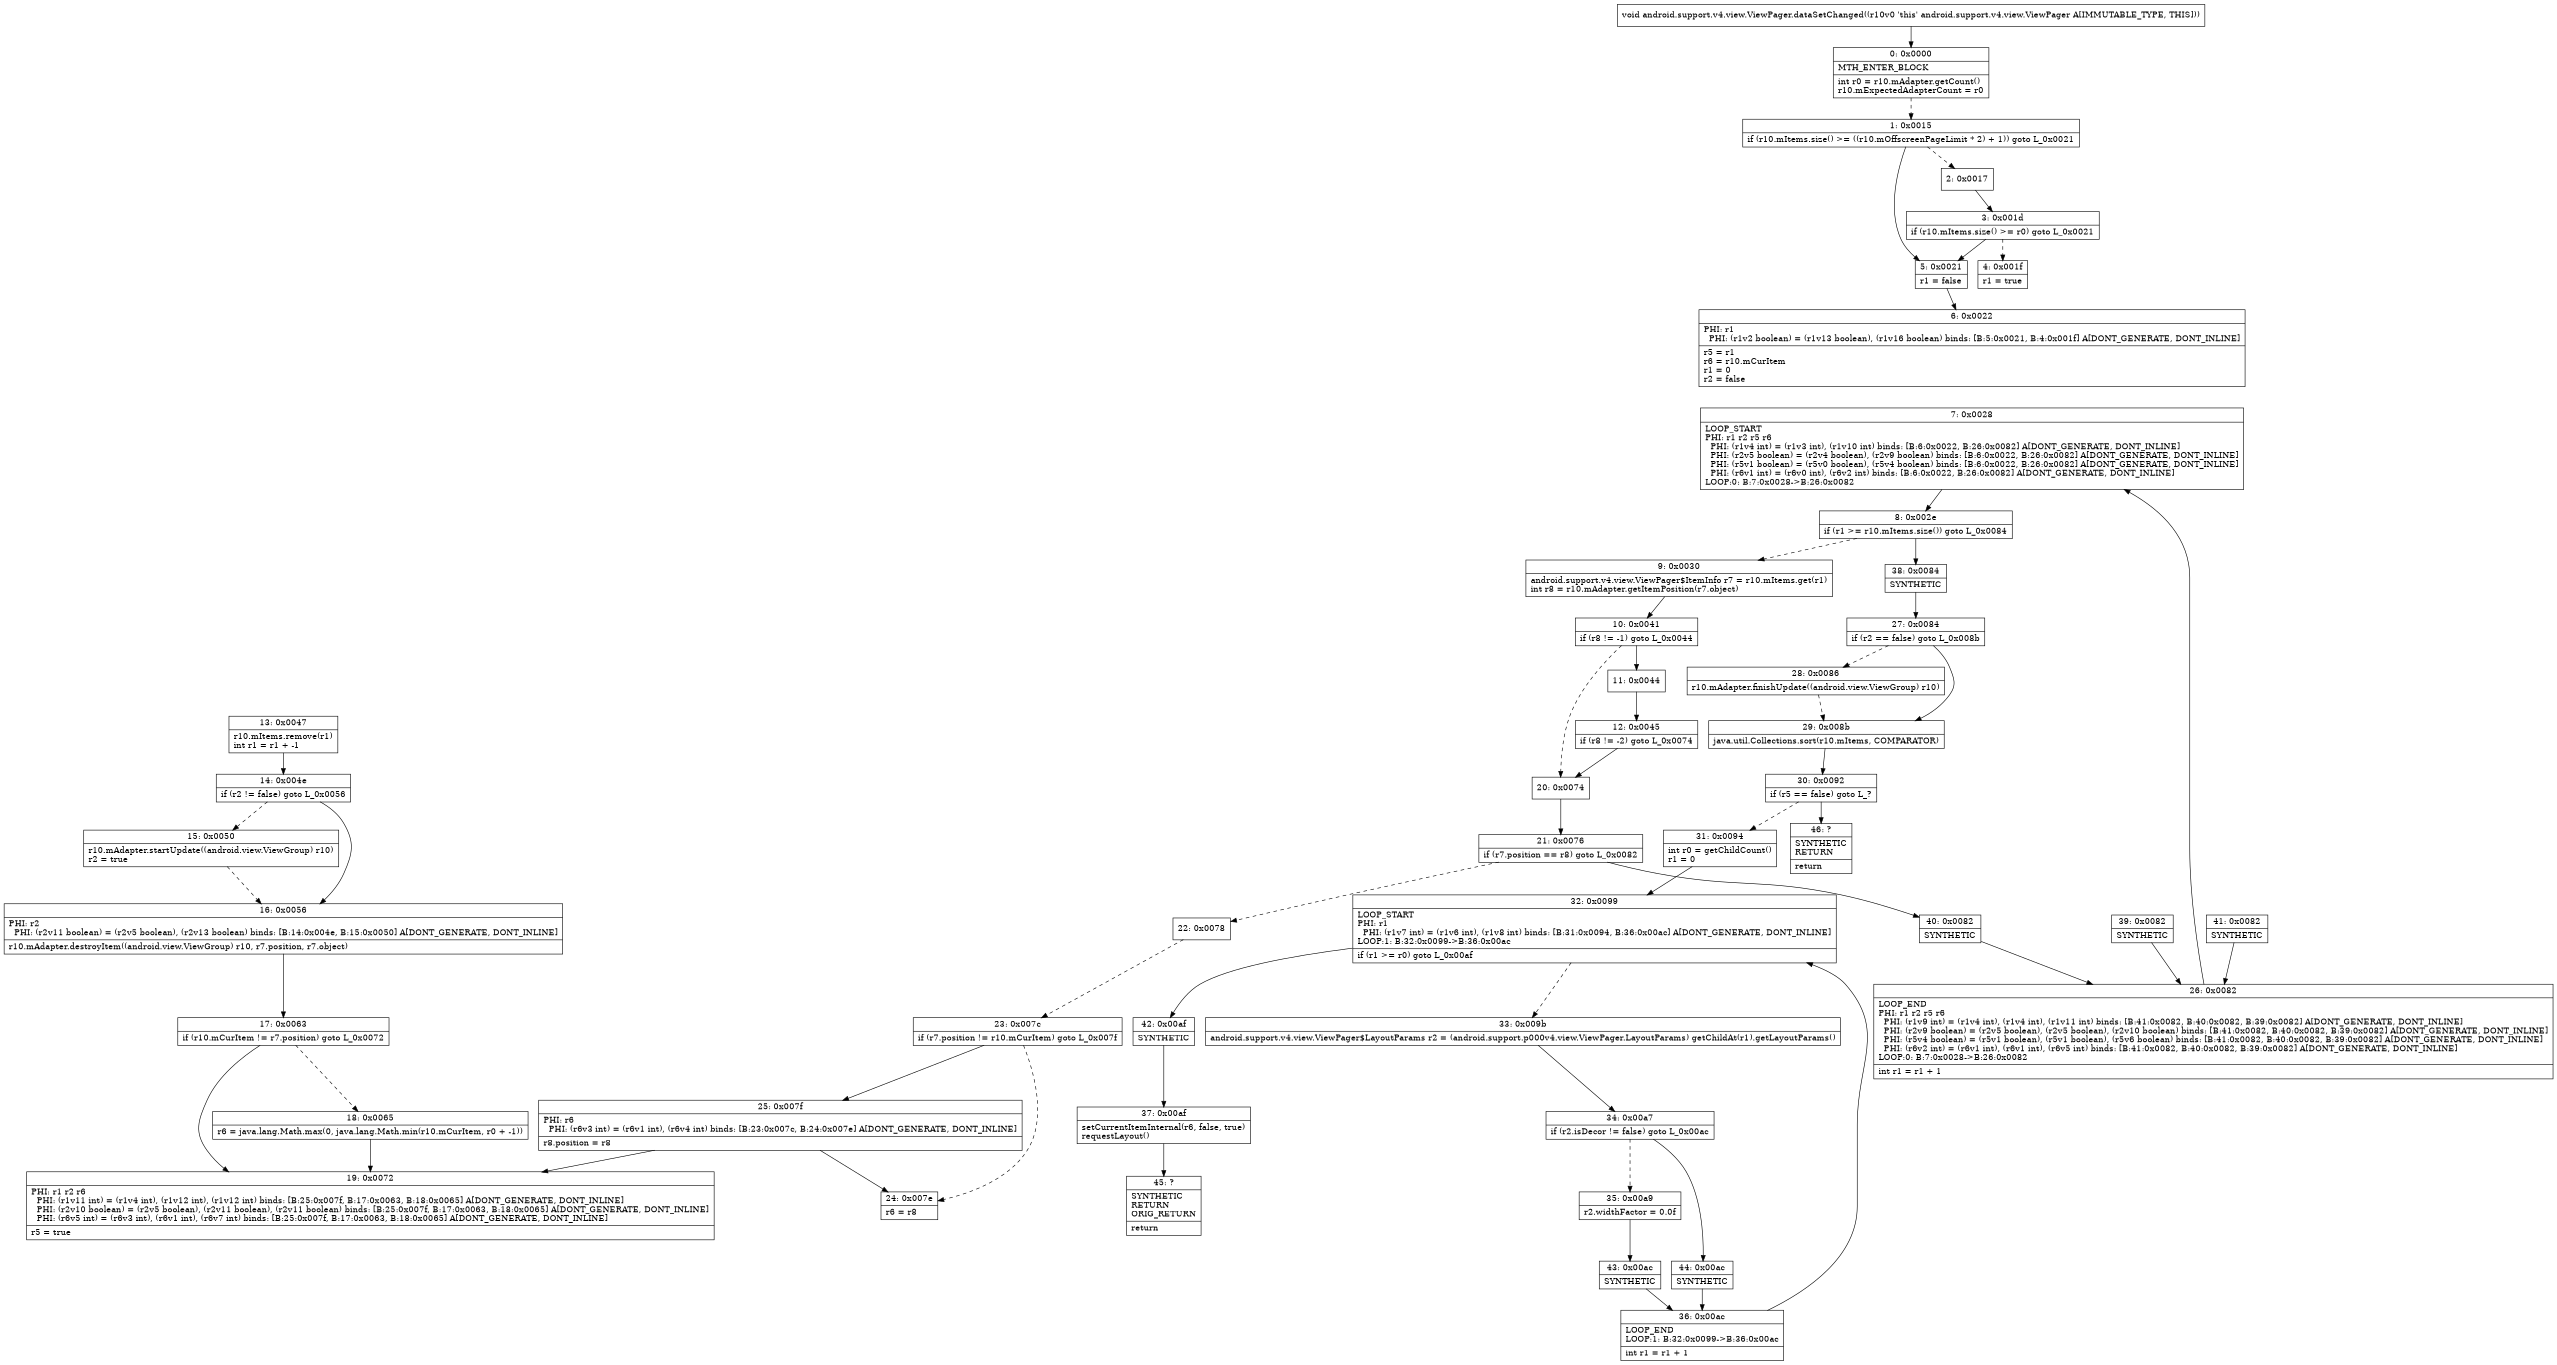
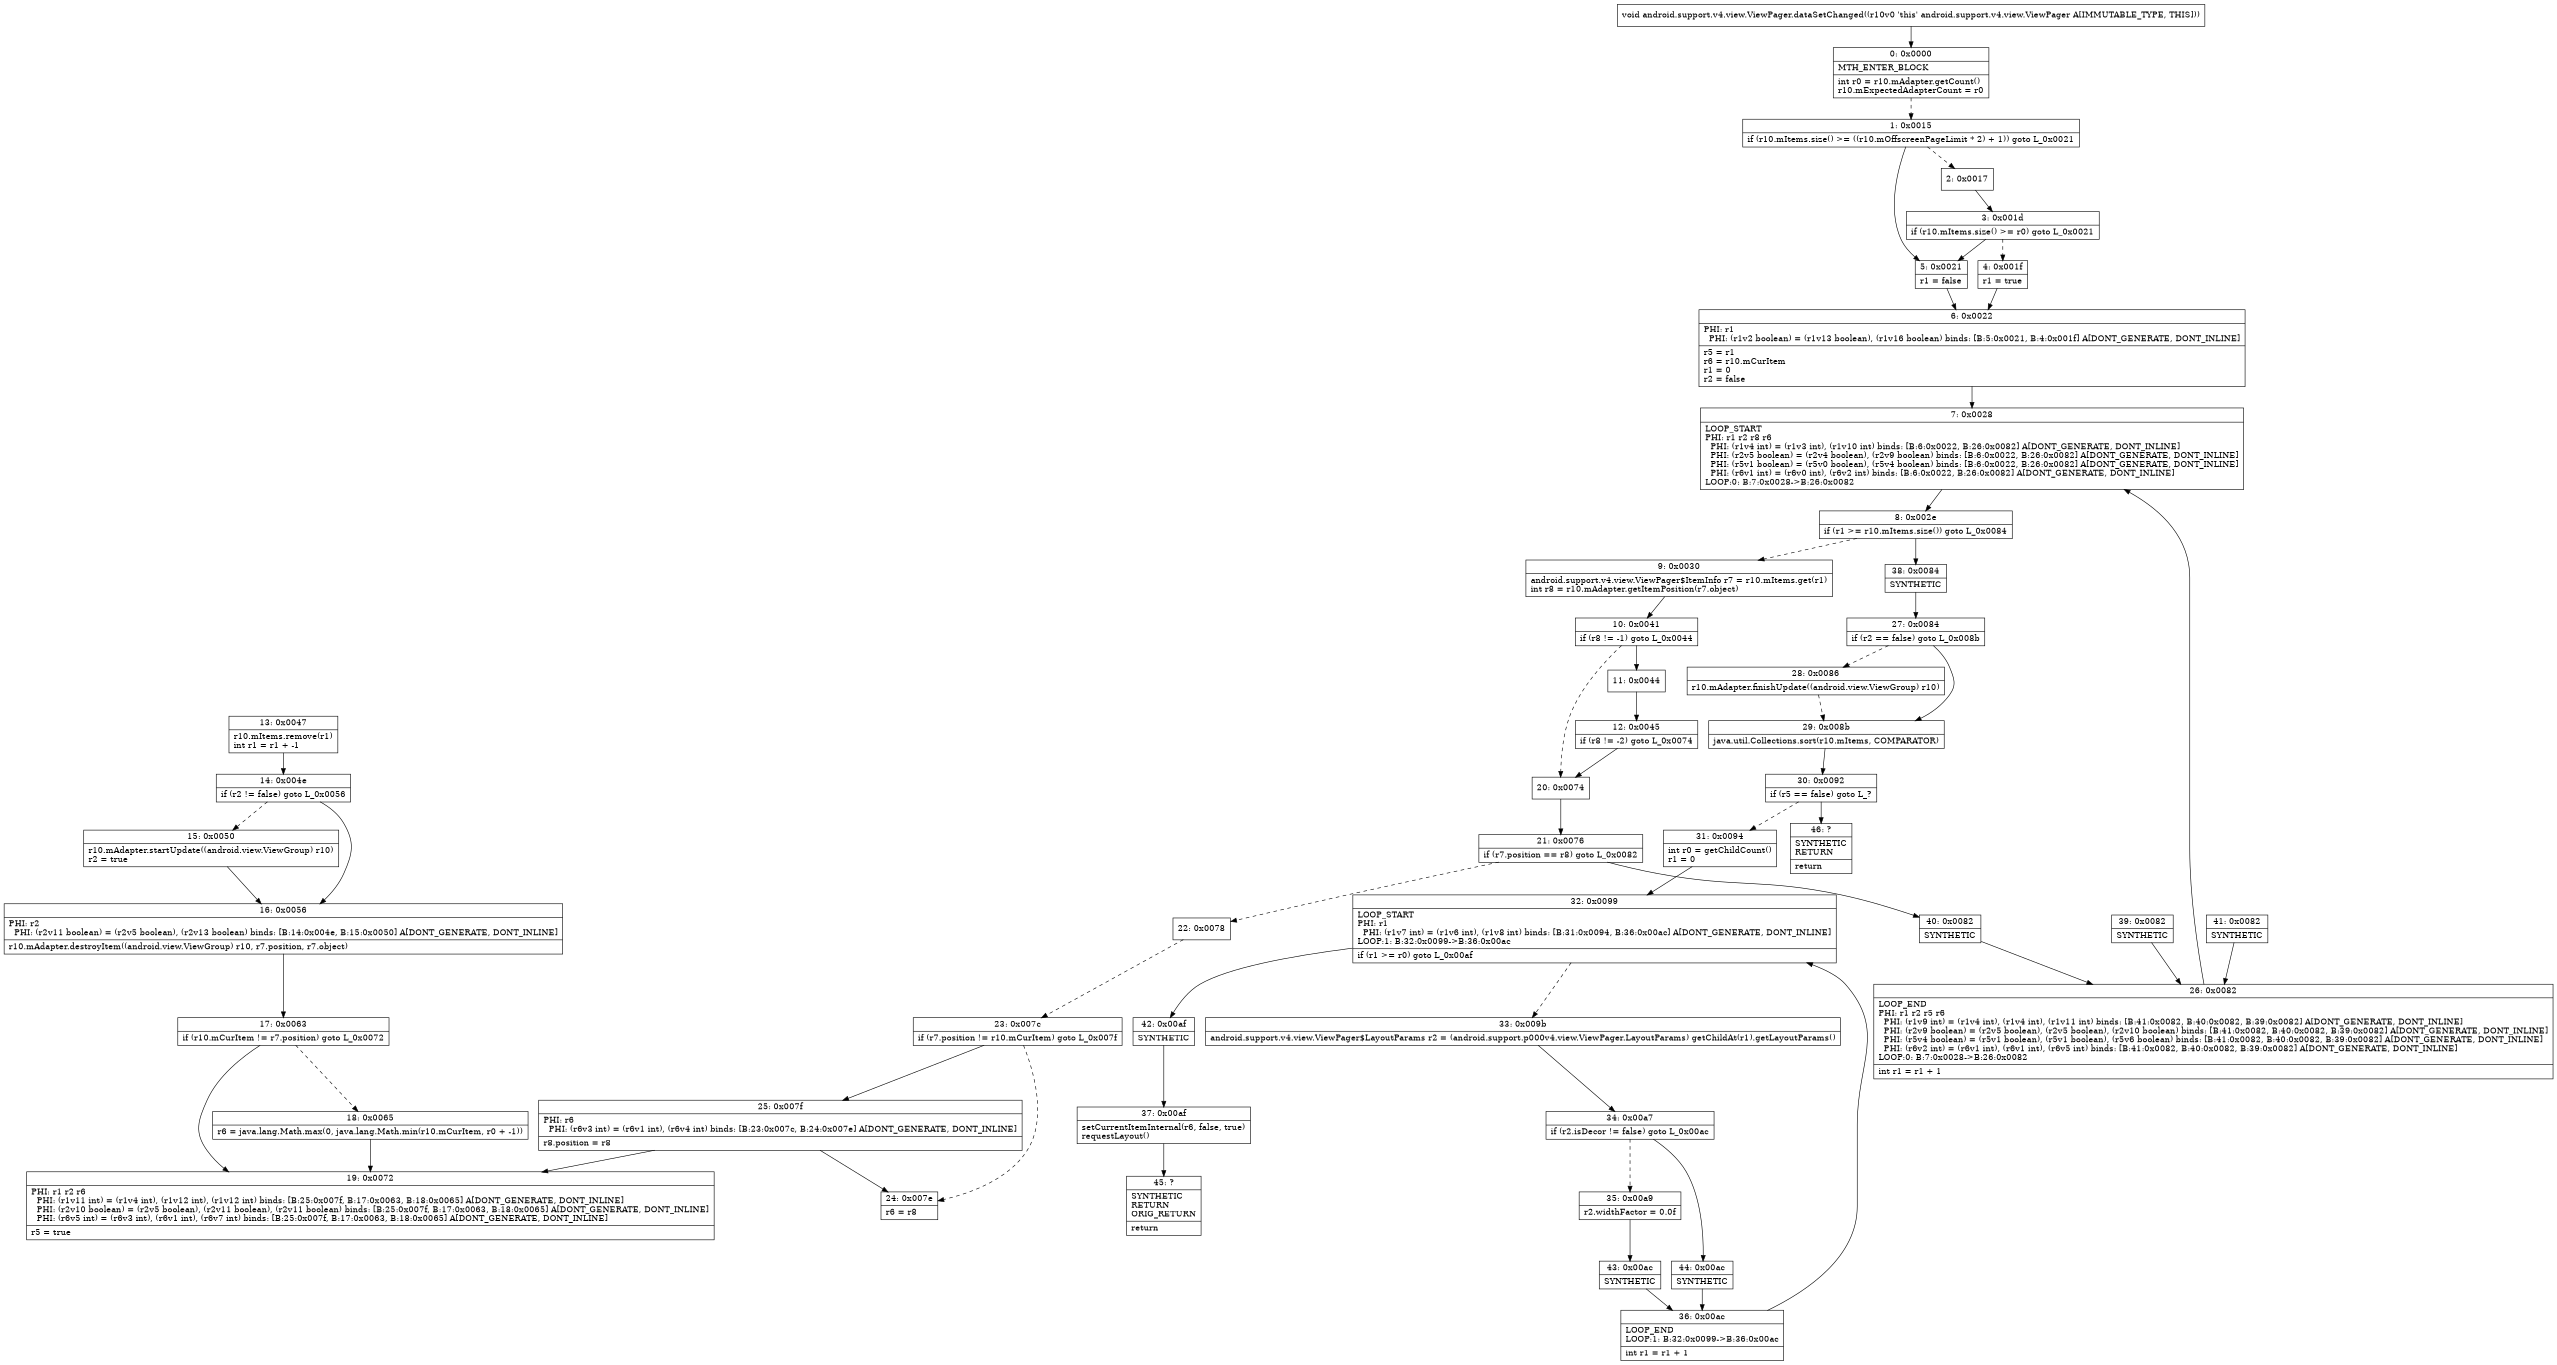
none -> (1994, 296)
none -> (1972, 394)
(1740, 438) -> (1740, 438)
(242, 883) -> (242, 883)
